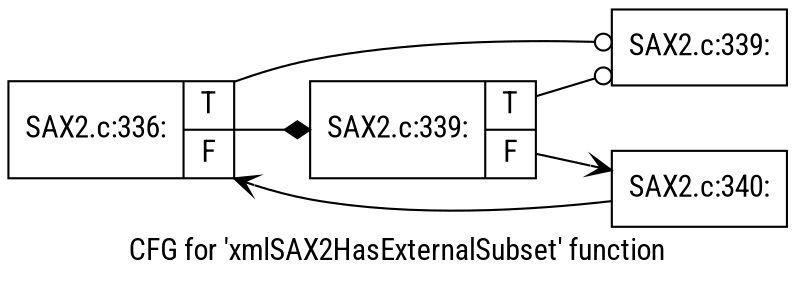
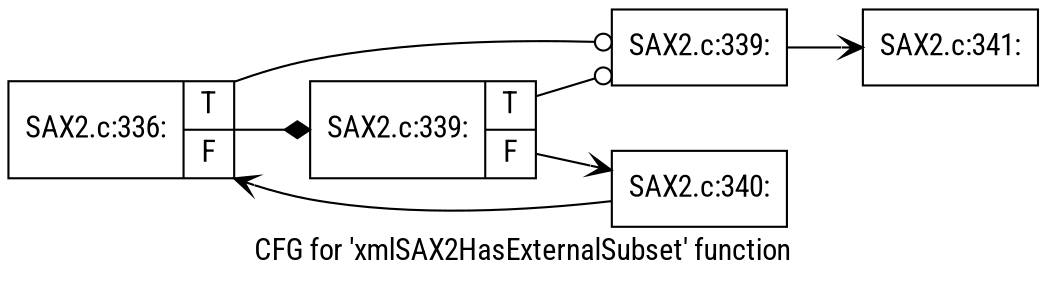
none -> (950, 47)
